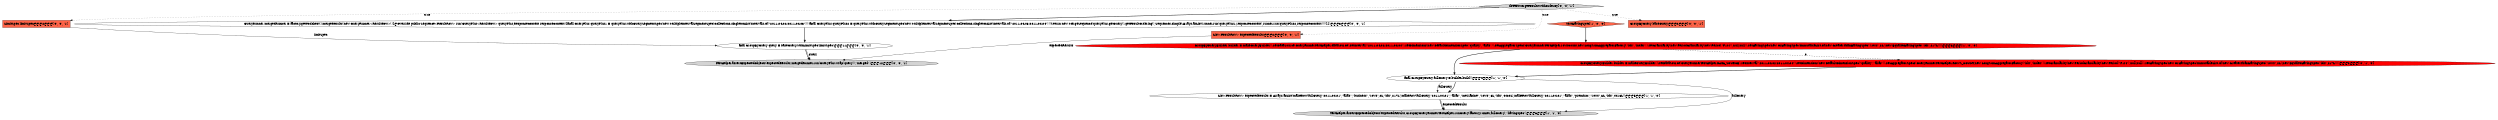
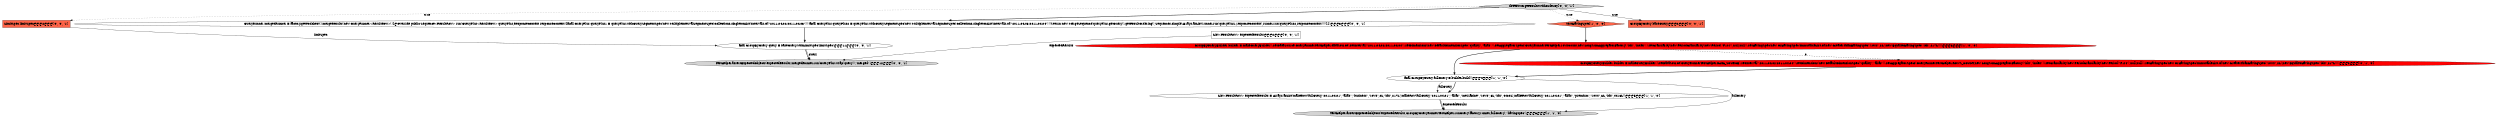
(1599, 14) -> (1599, 14)
(1430, 32) -> (1563, 15)
(1256, 35) -> (1256, 35)
